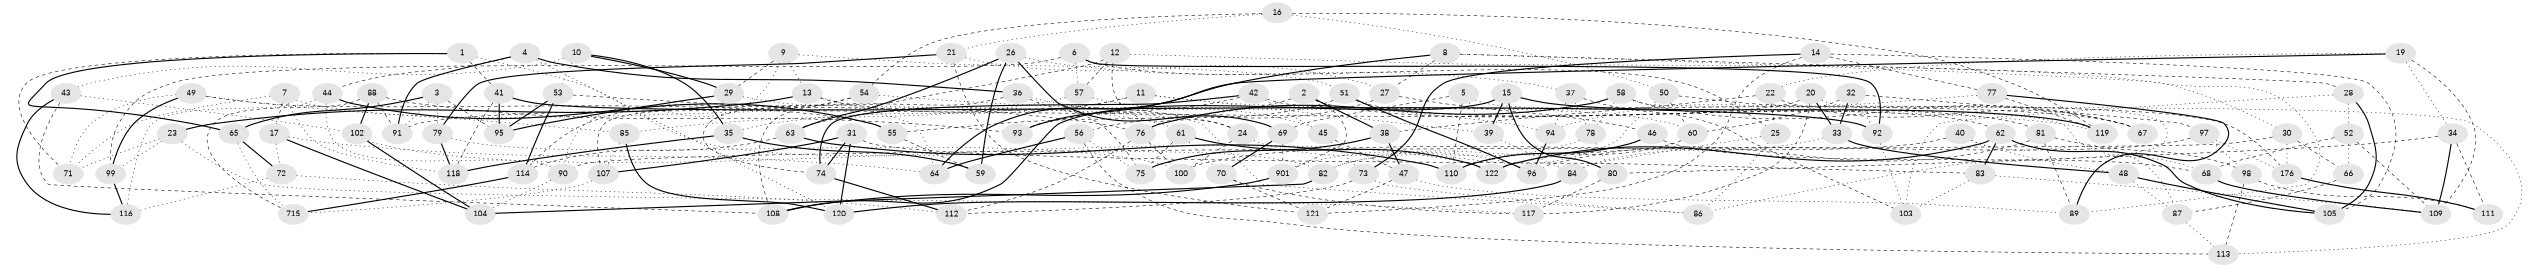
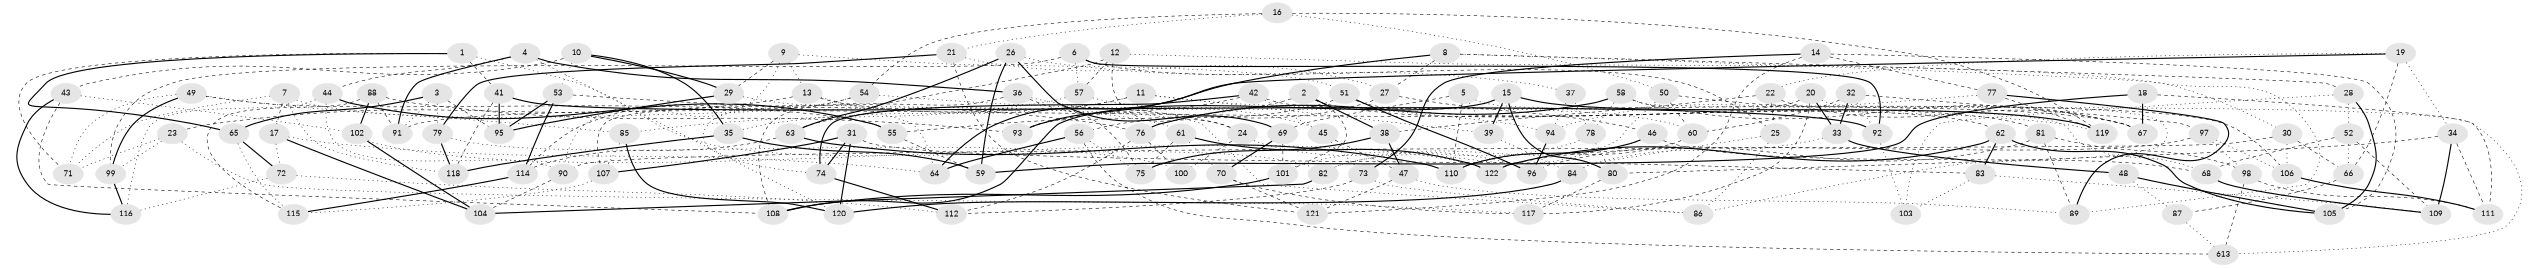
(345, 72) -> (345, 72)
none -> (2143, 93)
(444, 110) -> (444, 110)
(707, 128) -> (707, 128)
(2474, 129) -> (2380, 118)
(1736, 134) -> none
(1960, 134) -> none
(1283, 174) -> (1283, 174)
(2287, 174) -> (2287, 174)
(510, 200) -> (510, 200)
(293, 214) -> (293, 214)
(2223, 255) -> (2223, 255)
